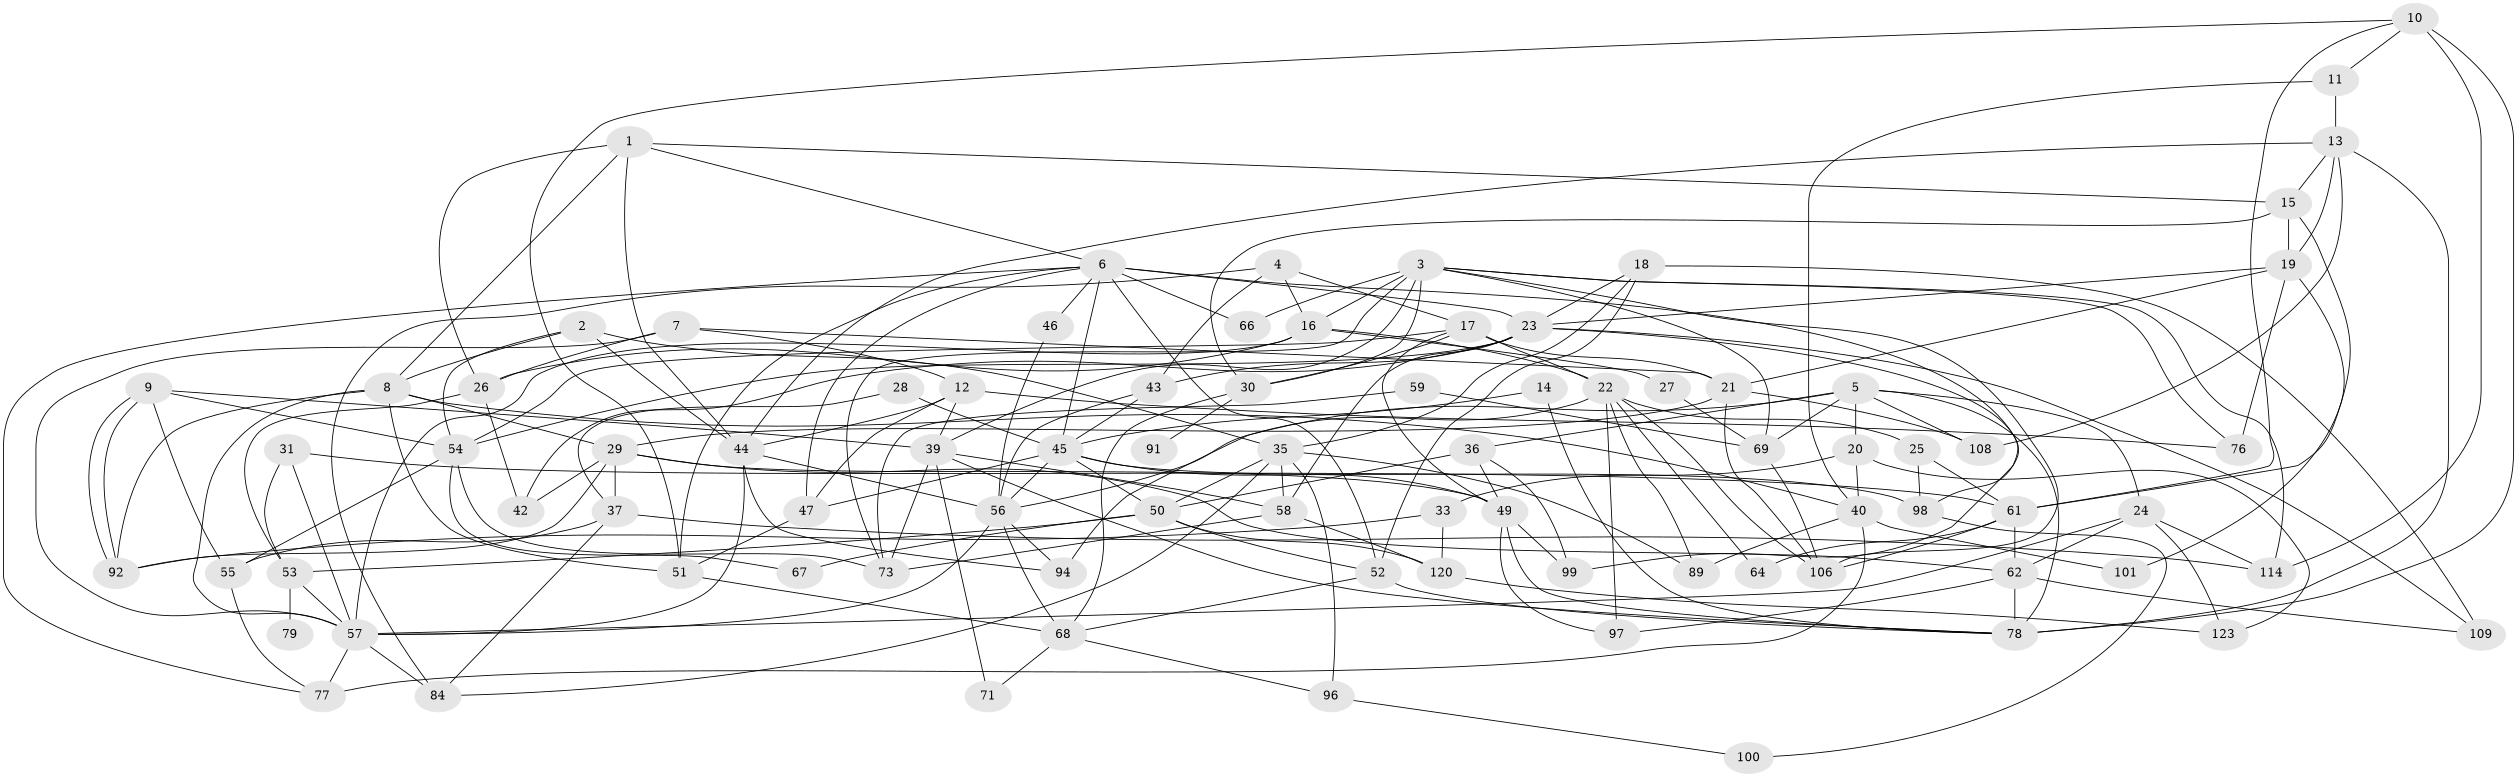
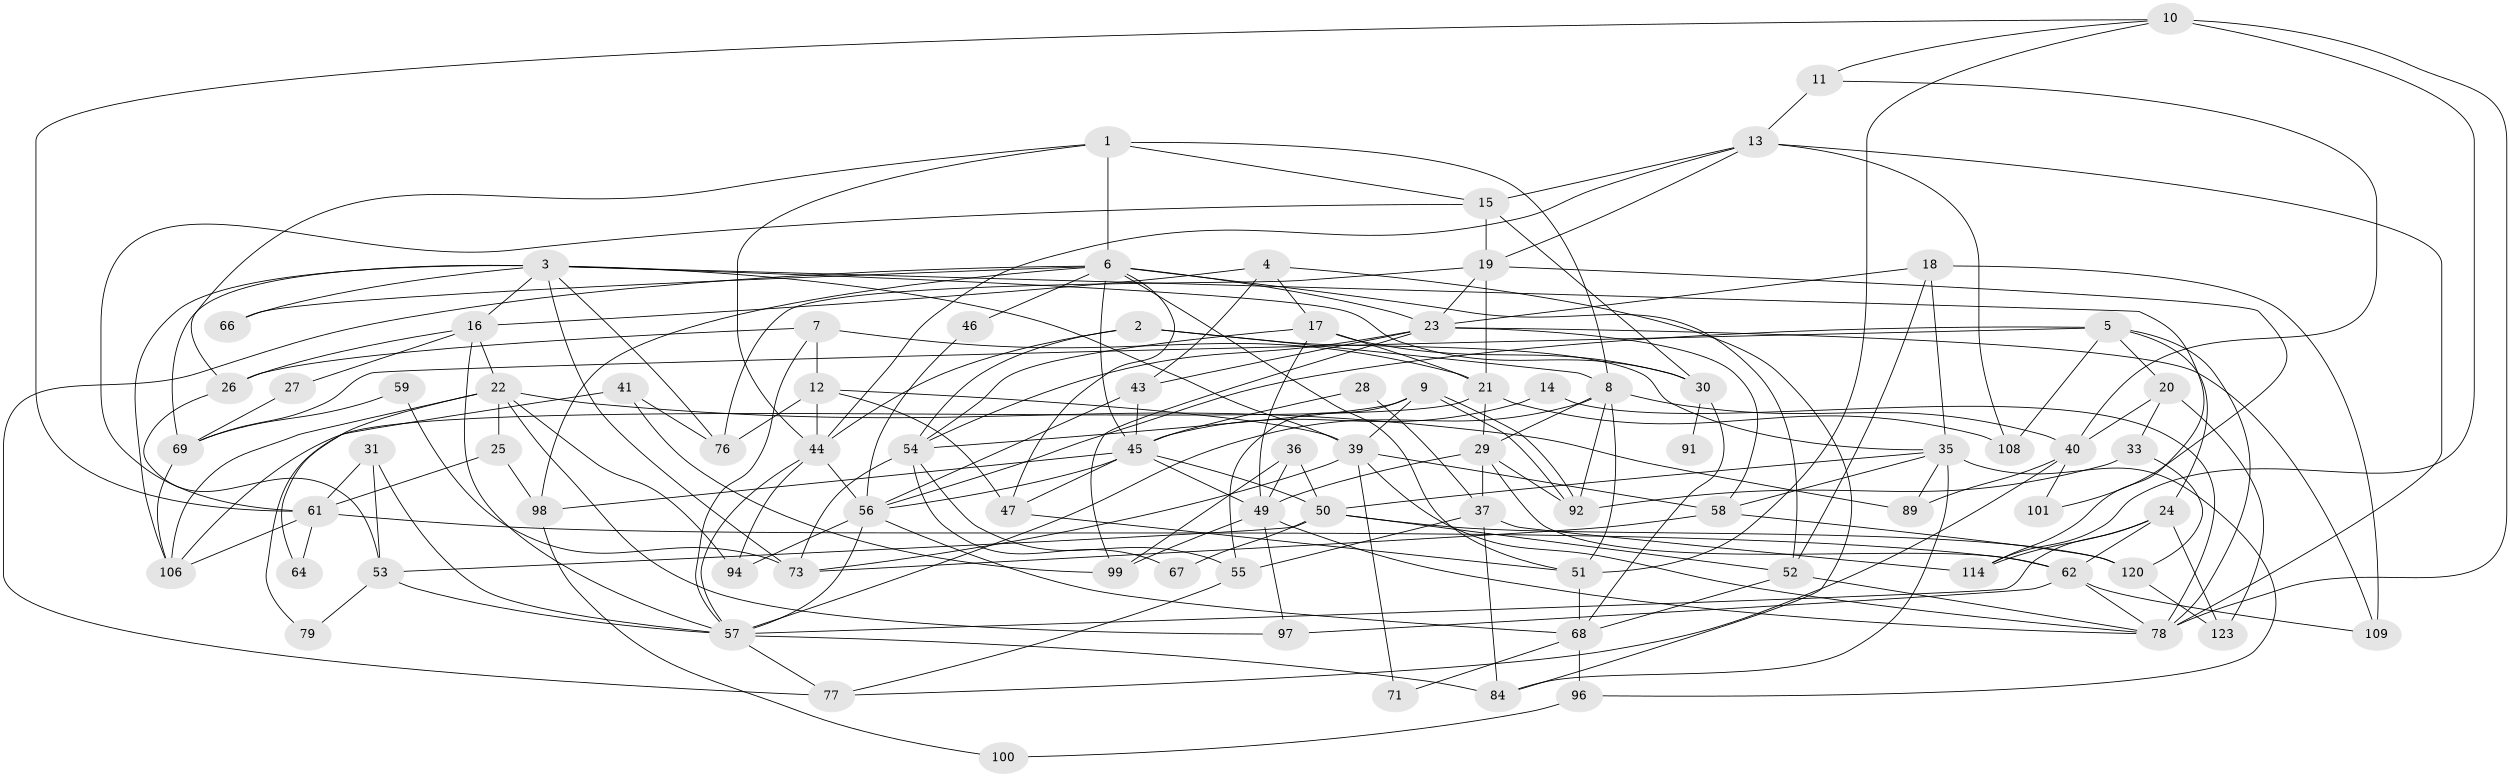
(1537, 358) -> none
none -> (625, 388)
(1596, 430) -> none
(521, 512) -> none
